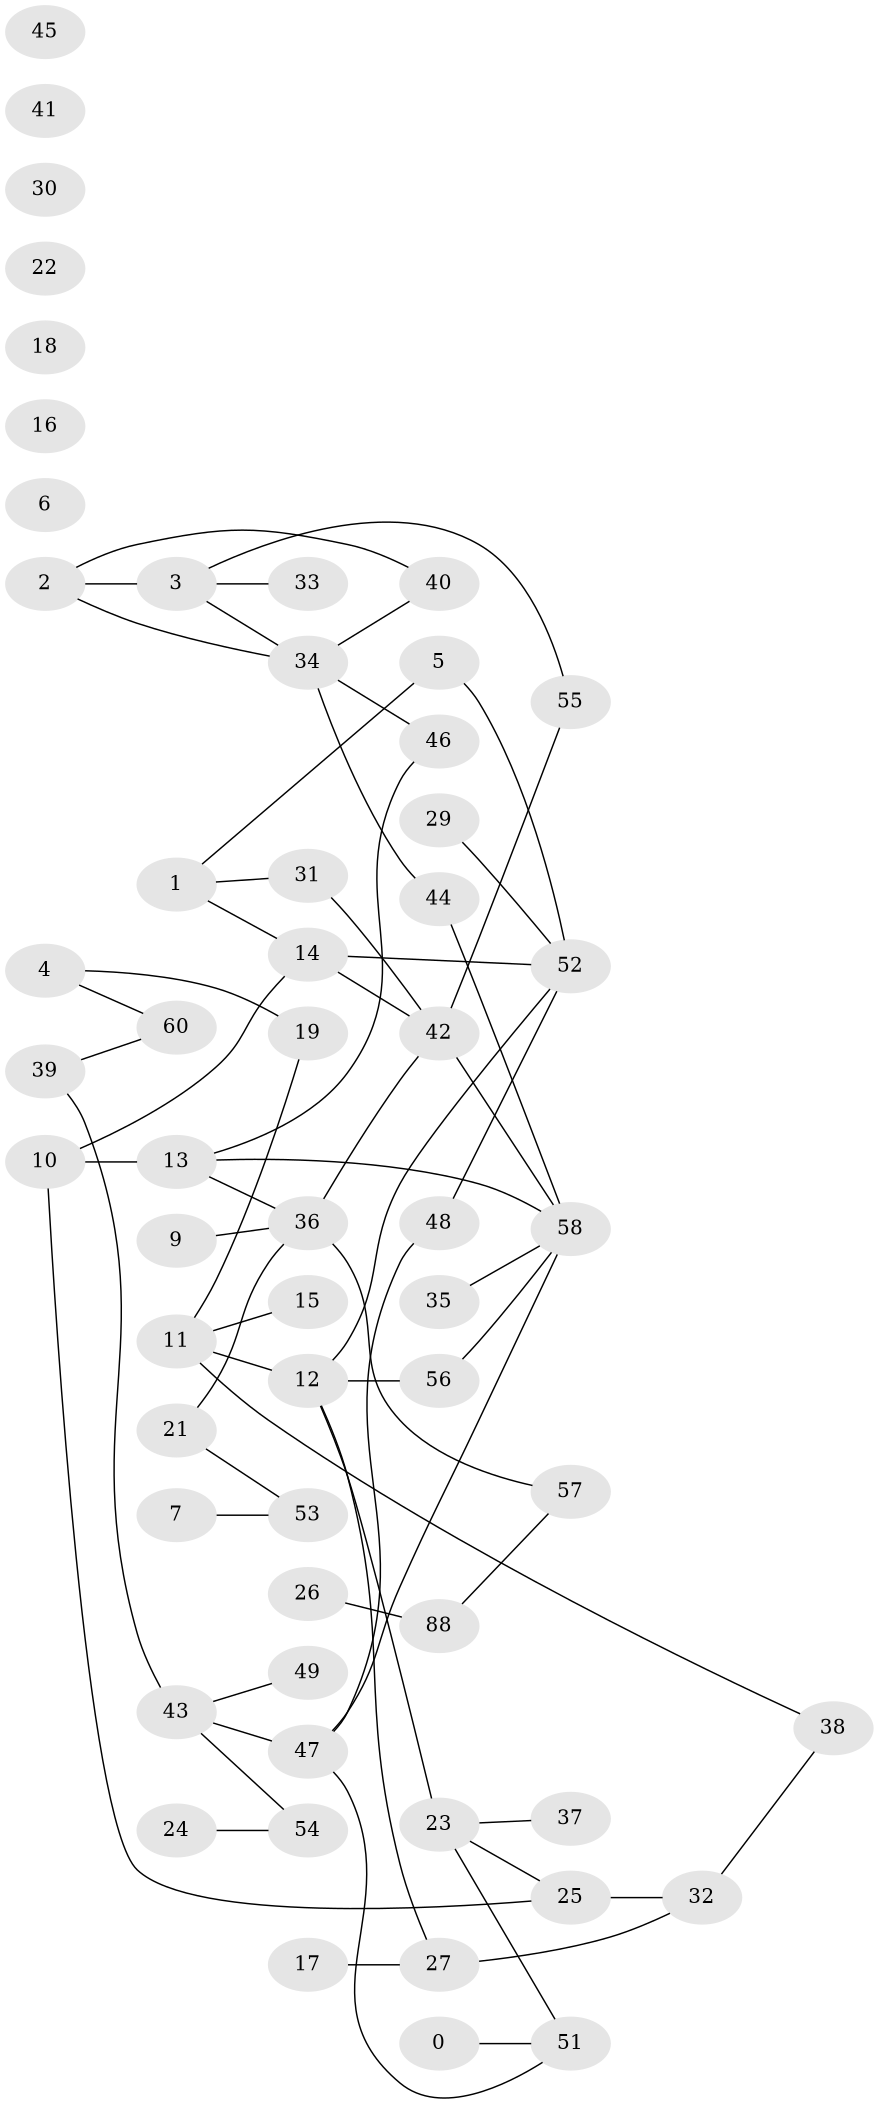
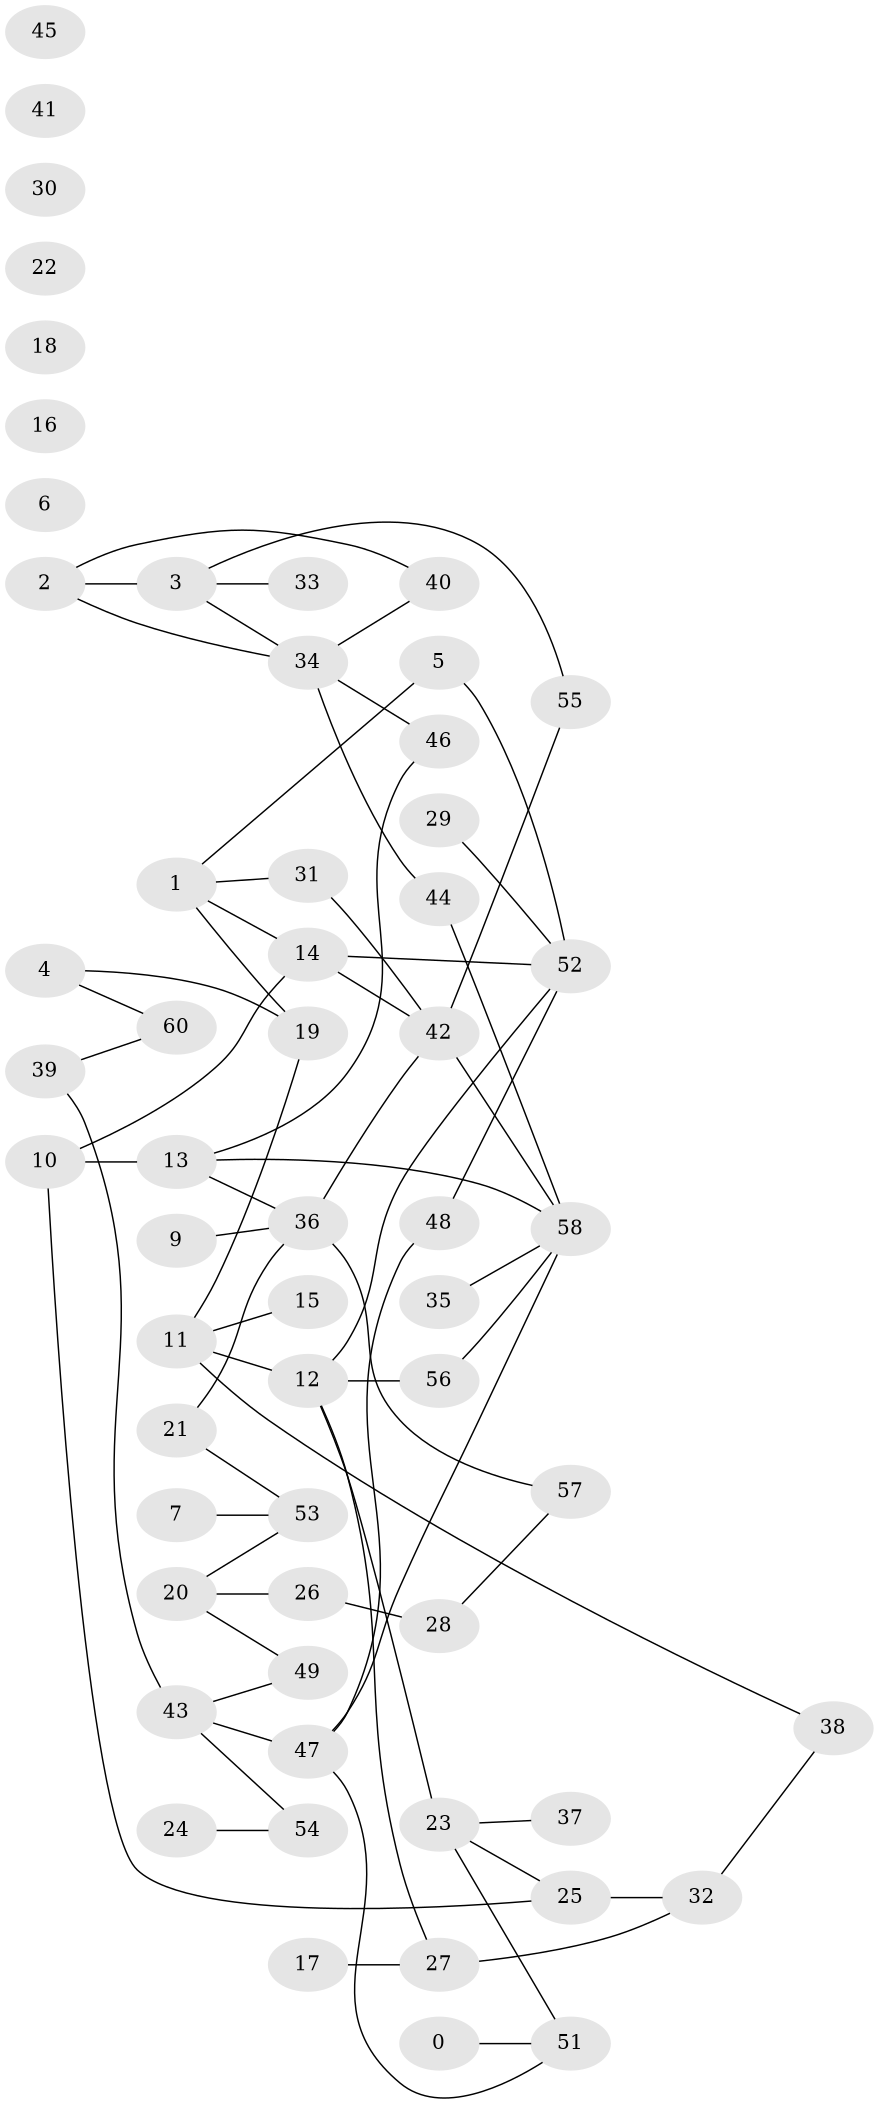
none -> (240, 961)
none -> (177, 1594)
(439, 1626) -> (439, 1626)
